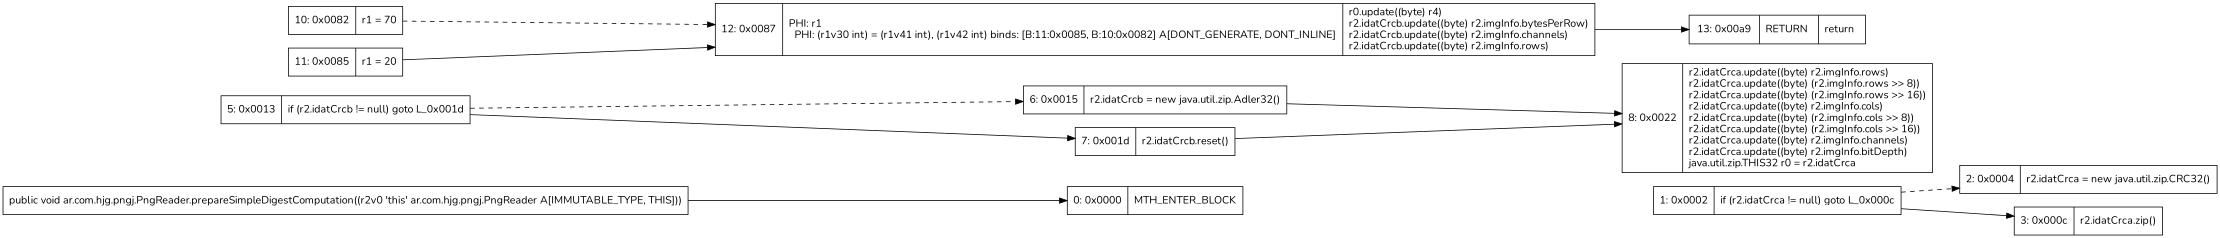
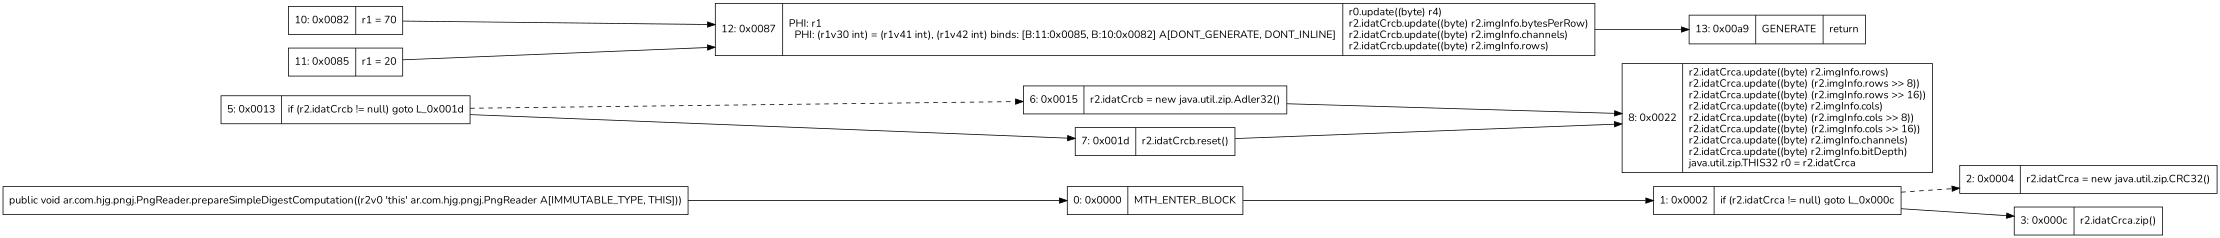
(555, 23) -> (555, 23)
(1787, 29) -> (1789, 29)
none -> (1444, 201)
